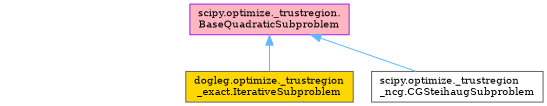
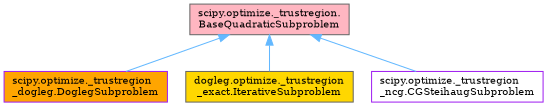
(270, 19) -> (270, 19)
none -> (86, 87)
(457, 87) -> (457, 87)
